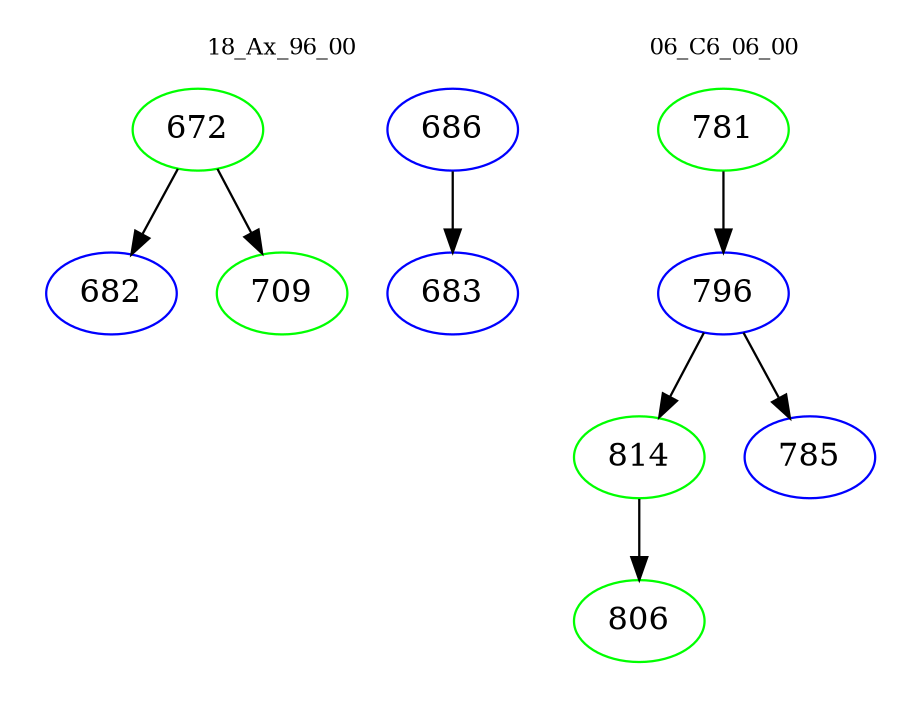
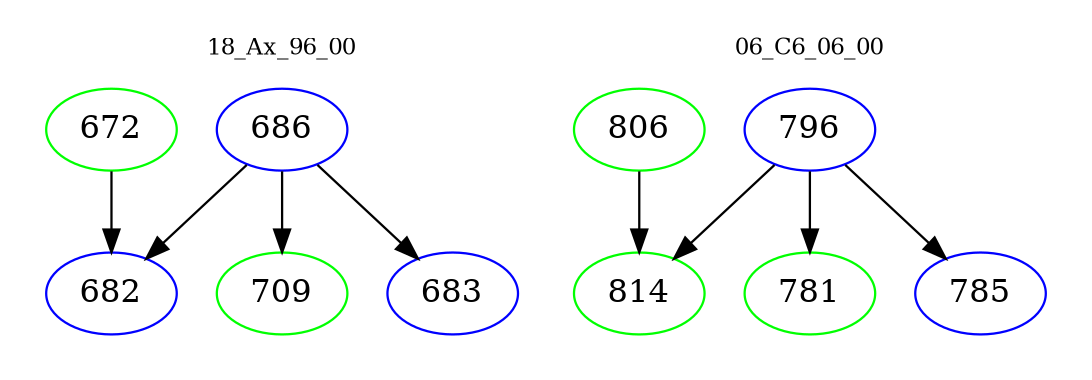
(723, 200) -> (810, 200)
(234, 201) -> (282, 200)
none -> (205, 204)
(639, 528) -> (639, 200)
